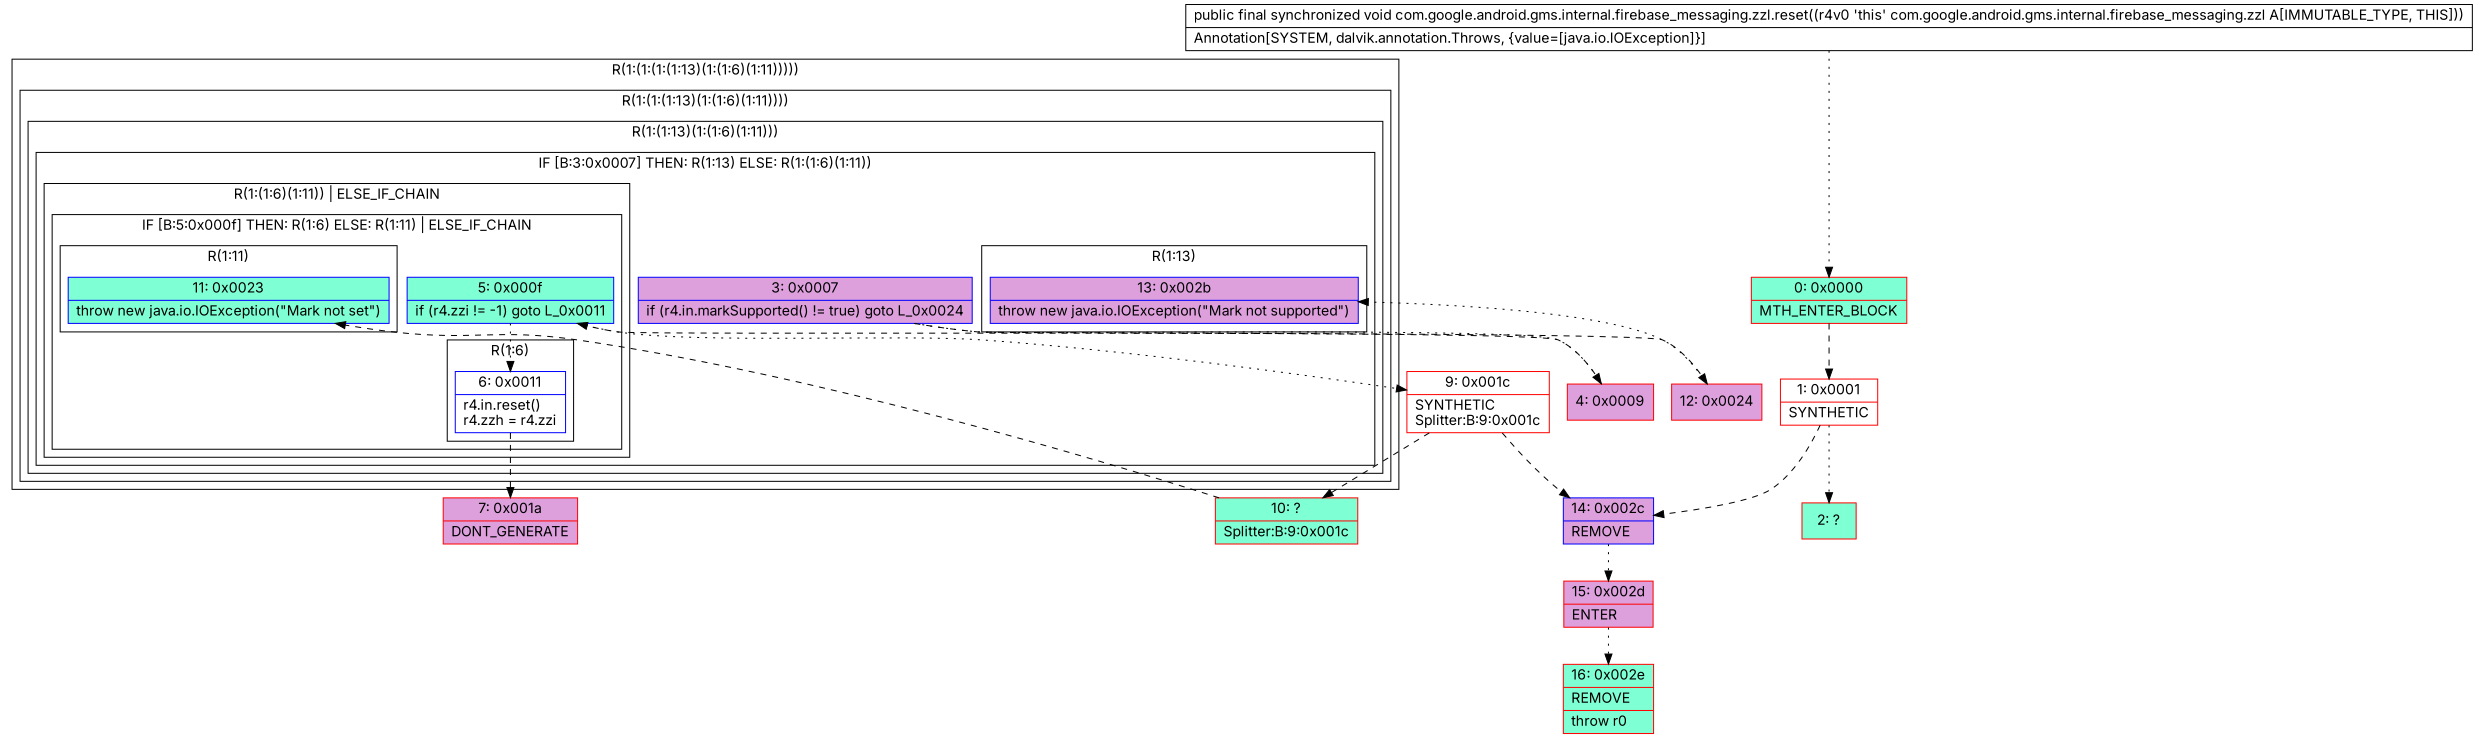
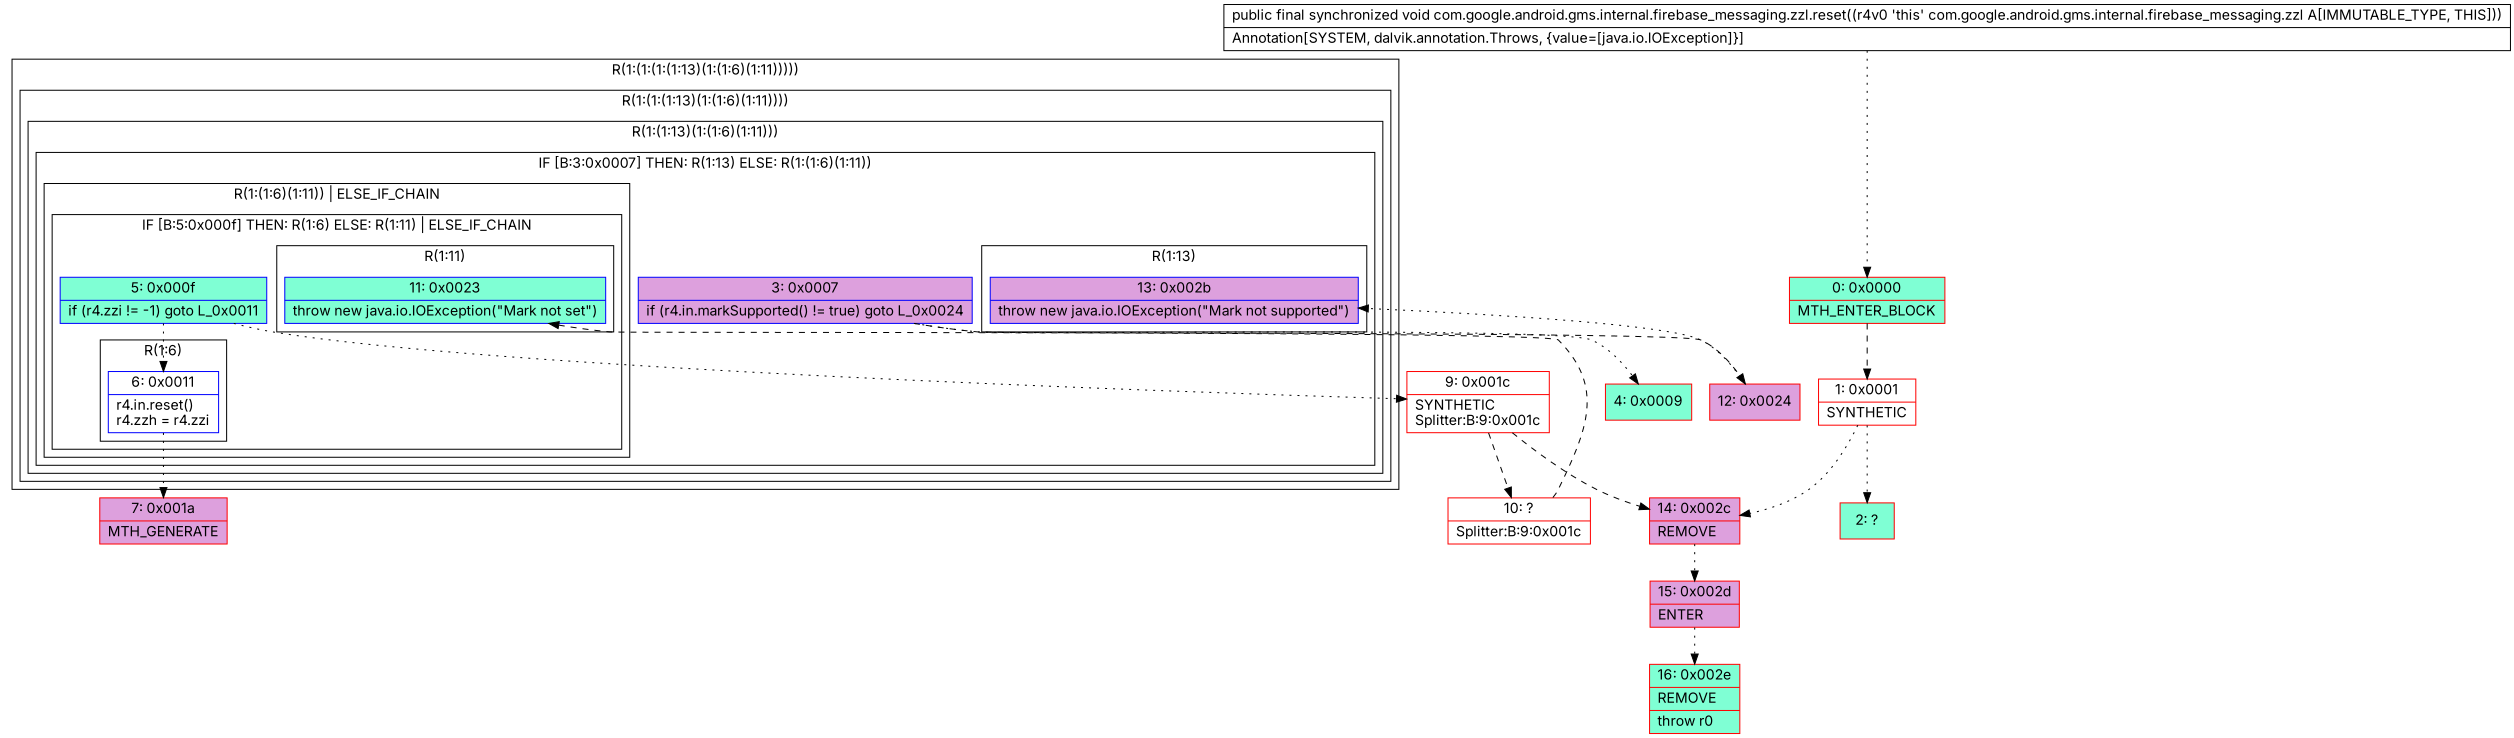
(1104, 333) -> none
(1610, 402) -> (1649, 402)
(510, 460) -> (163, 460)
(1758, 495) -> (1816, 484)
(1287, 521) -> (1519, 521)
(1608, 521) -> (1695, 521)
(510, 532) -> (163, 532)
